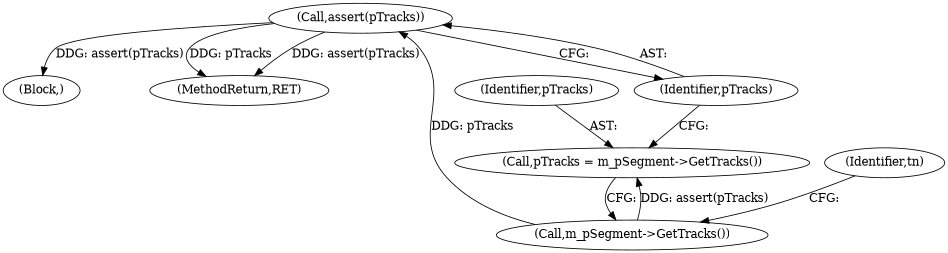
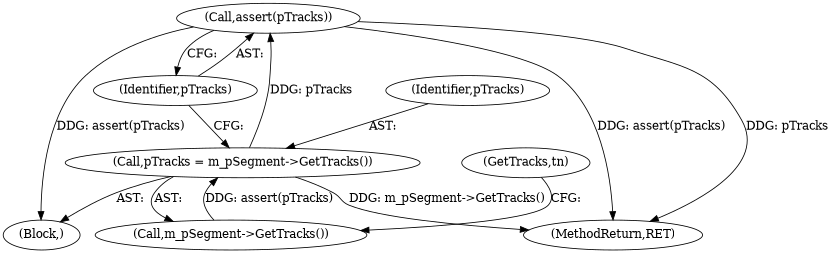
(434, 155) -> (267, 96)
(885, 163) -> (526, 163)
none -> (117, 192)
(623, 199) -> (170, 199)
none -> (404, 218)
